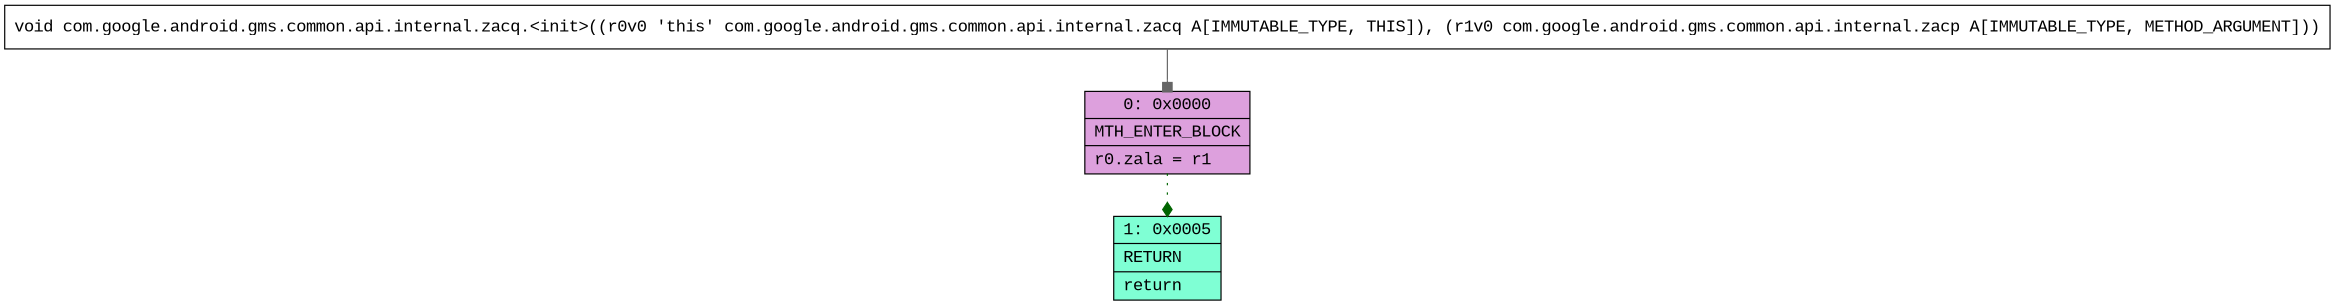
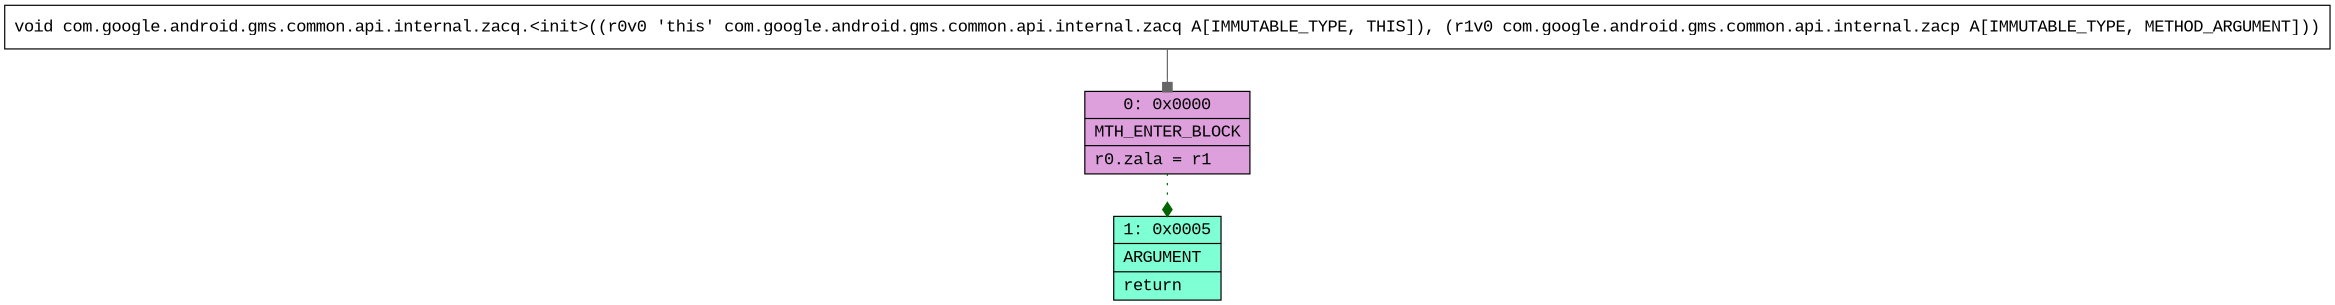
(1153, 257) -> (1163, 257)
